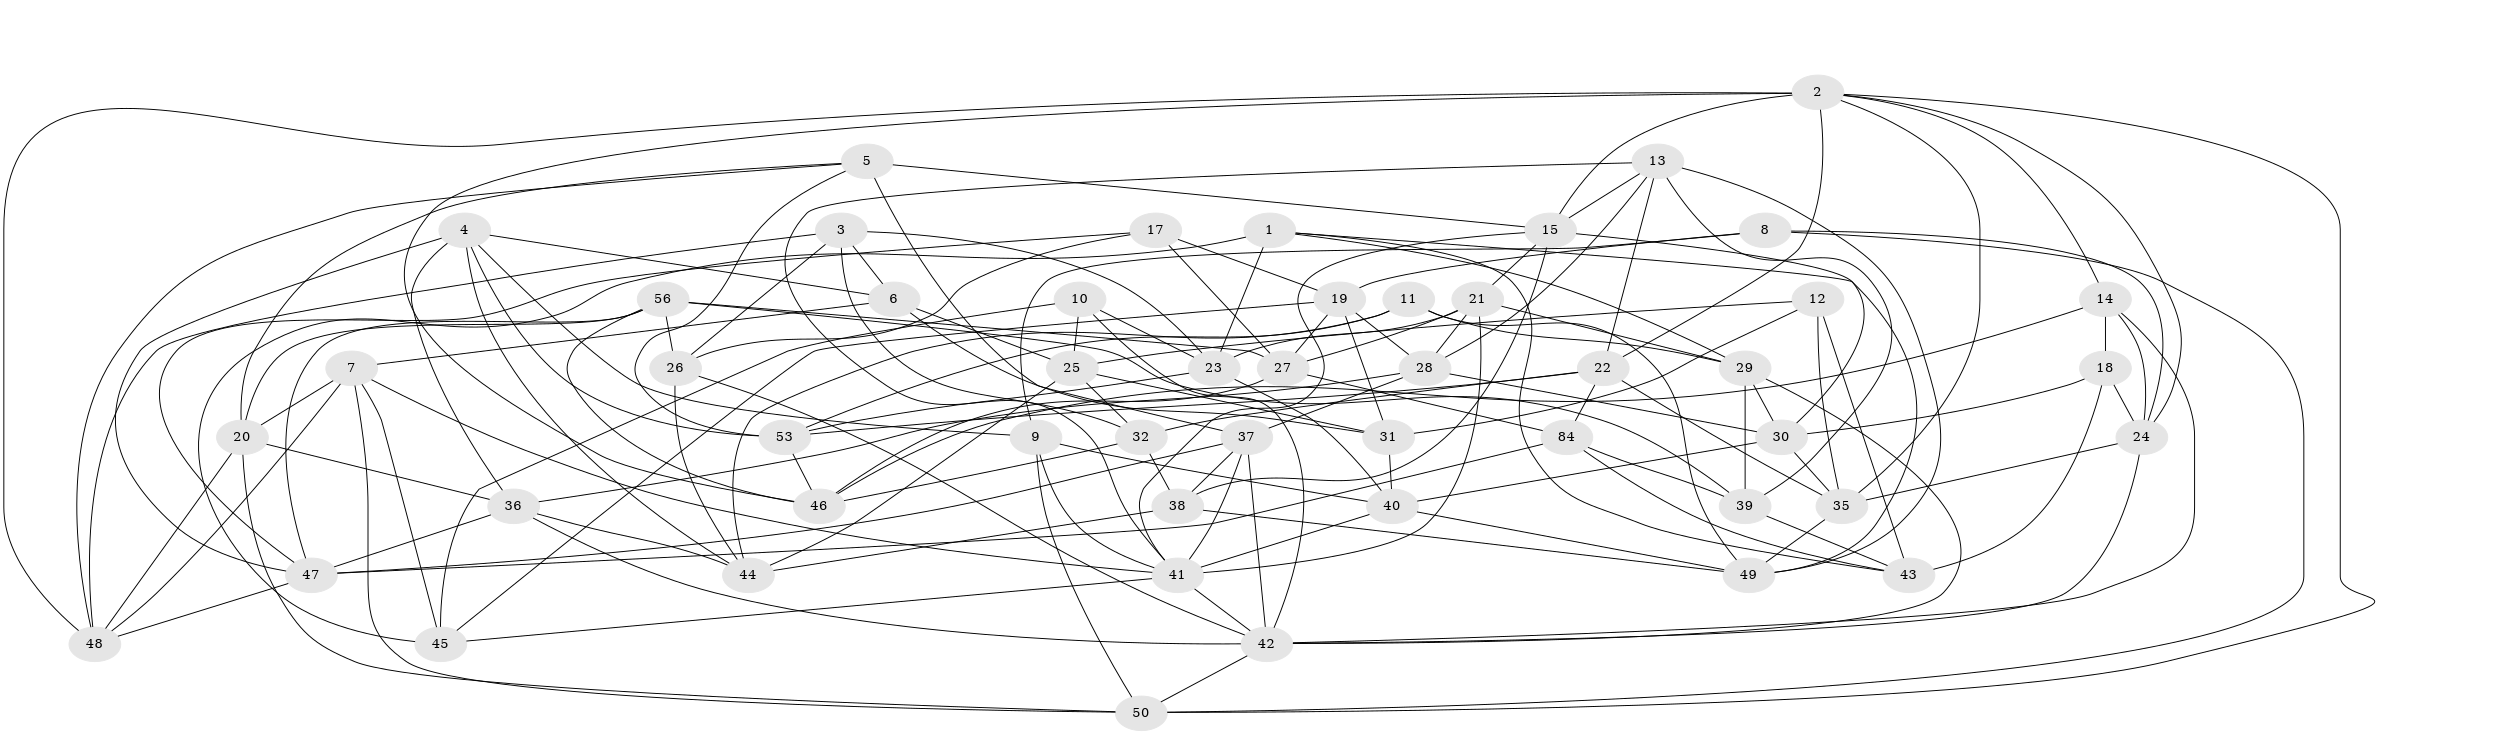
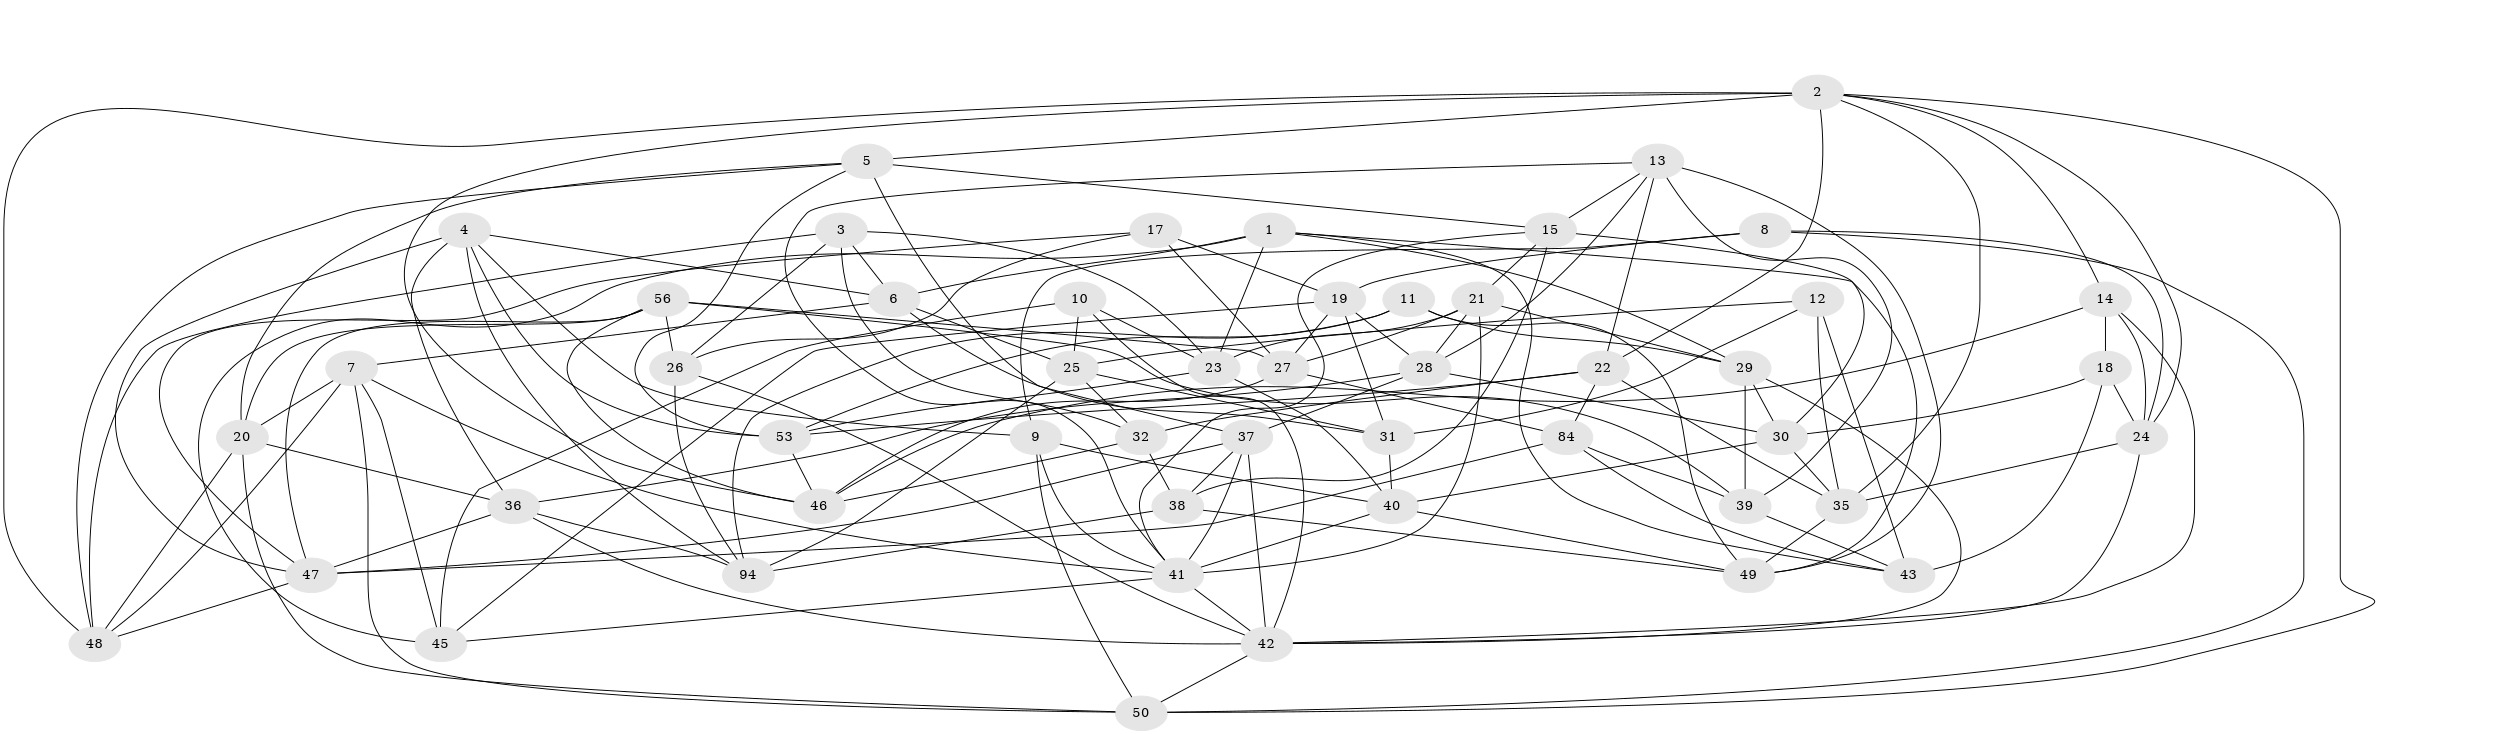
(1660, 126) -> (1343, 127)
none -> (1057, 268)
(748, 575) -> (748, 575)
